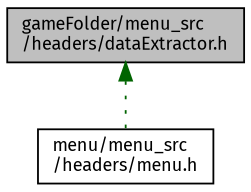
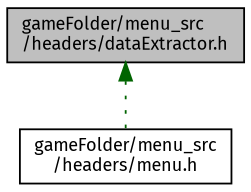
(126, 156) -> (126, 156)
